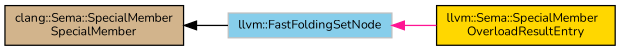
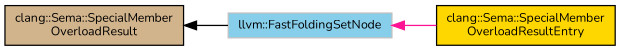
(94, 25) -> (94, 25)
(526, 25) -> (526, 25)
